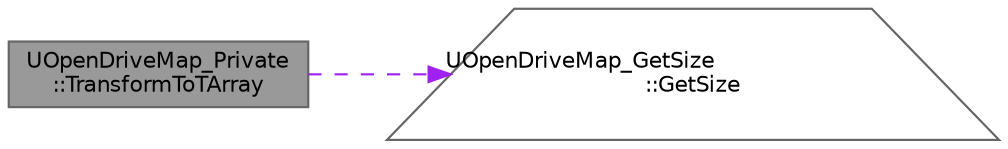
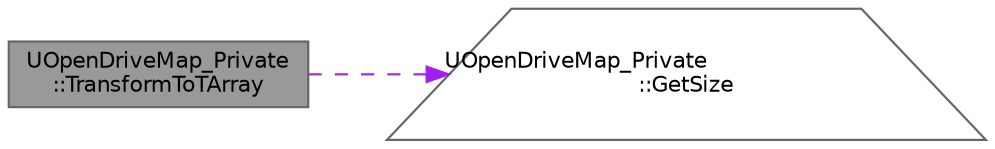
(693, 74) -> (686, 74)
